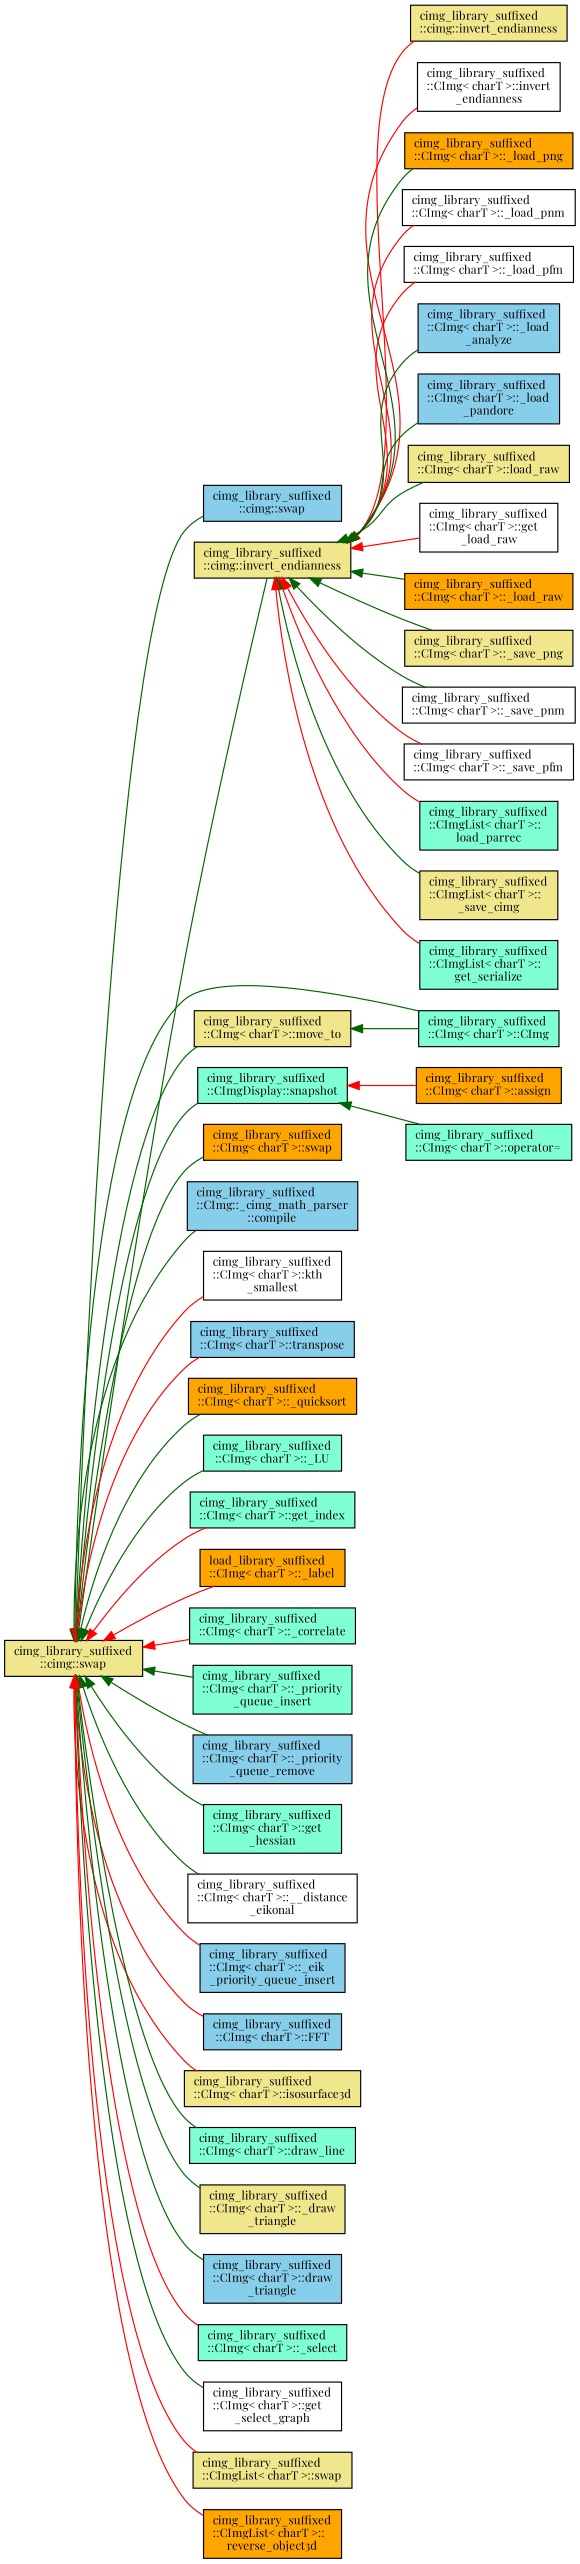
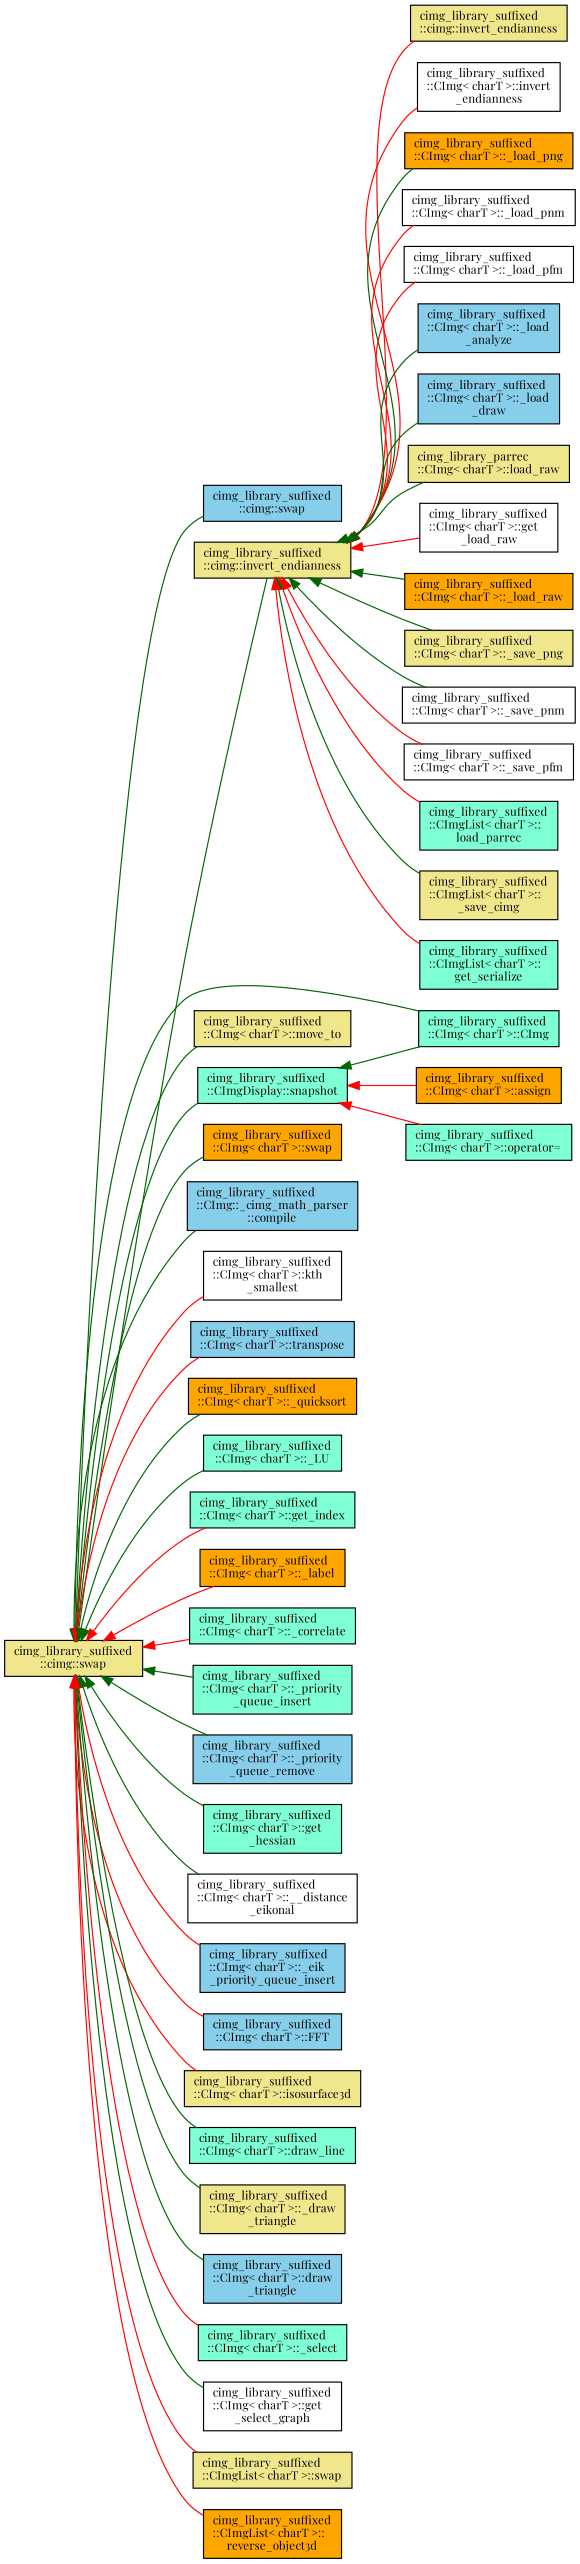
(489, 399) -> (489, 399)
(489, 464) -> (489, 464)
(391, 1029) -> (386, 1056)
(386, 1115) -> (386, 1115)
(273, 1568) -> (273, 1568)
